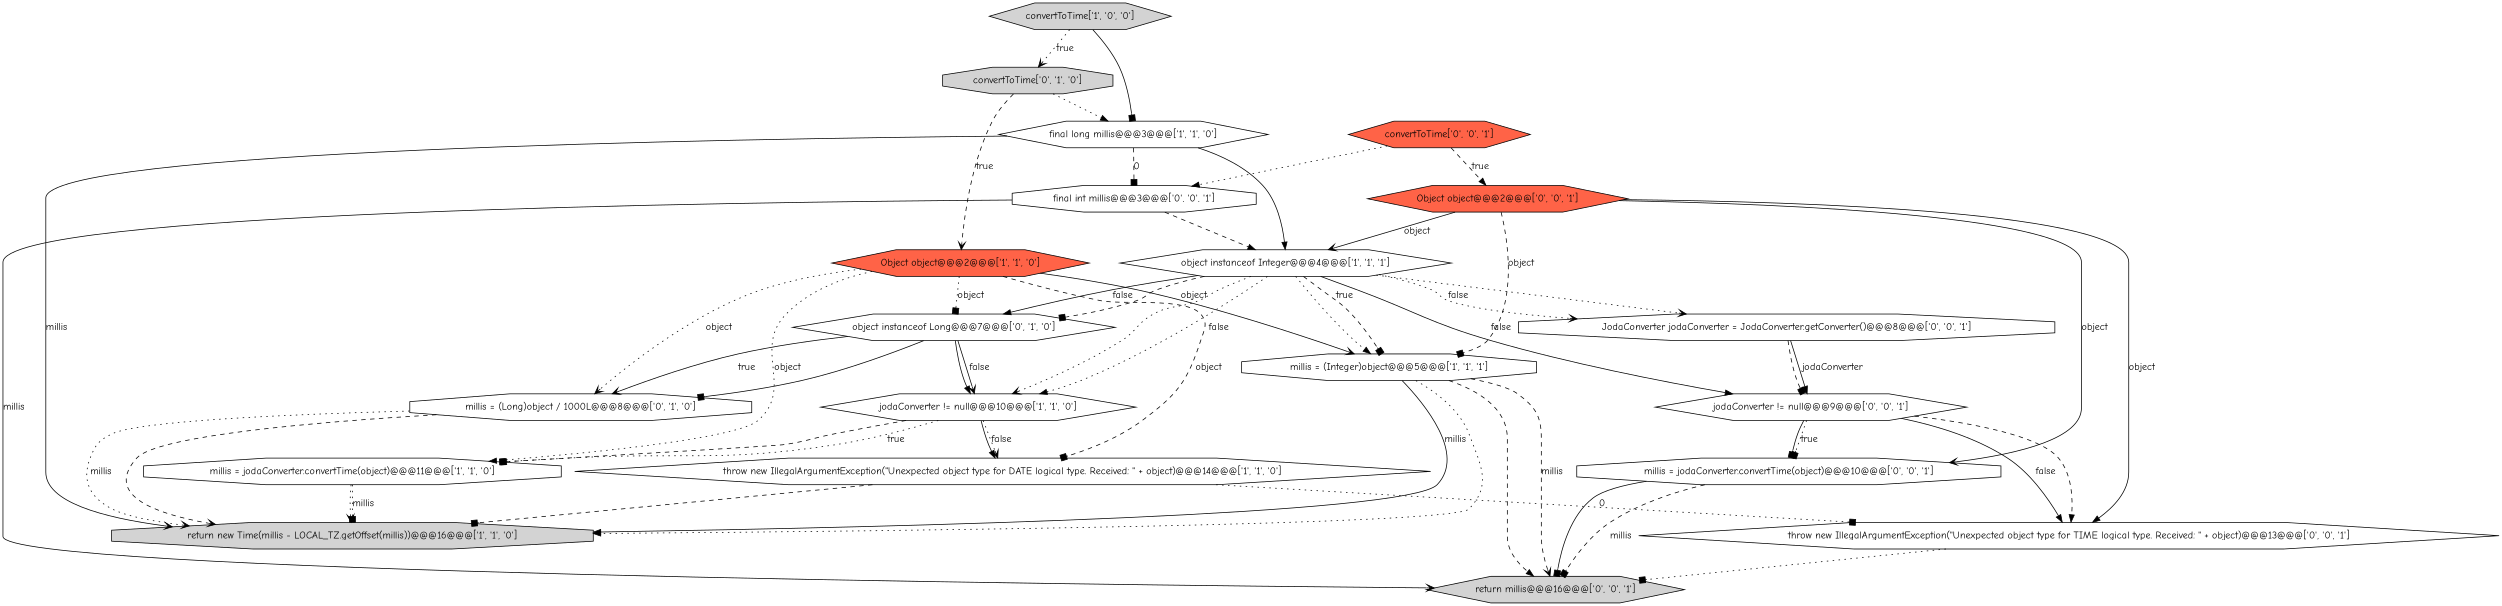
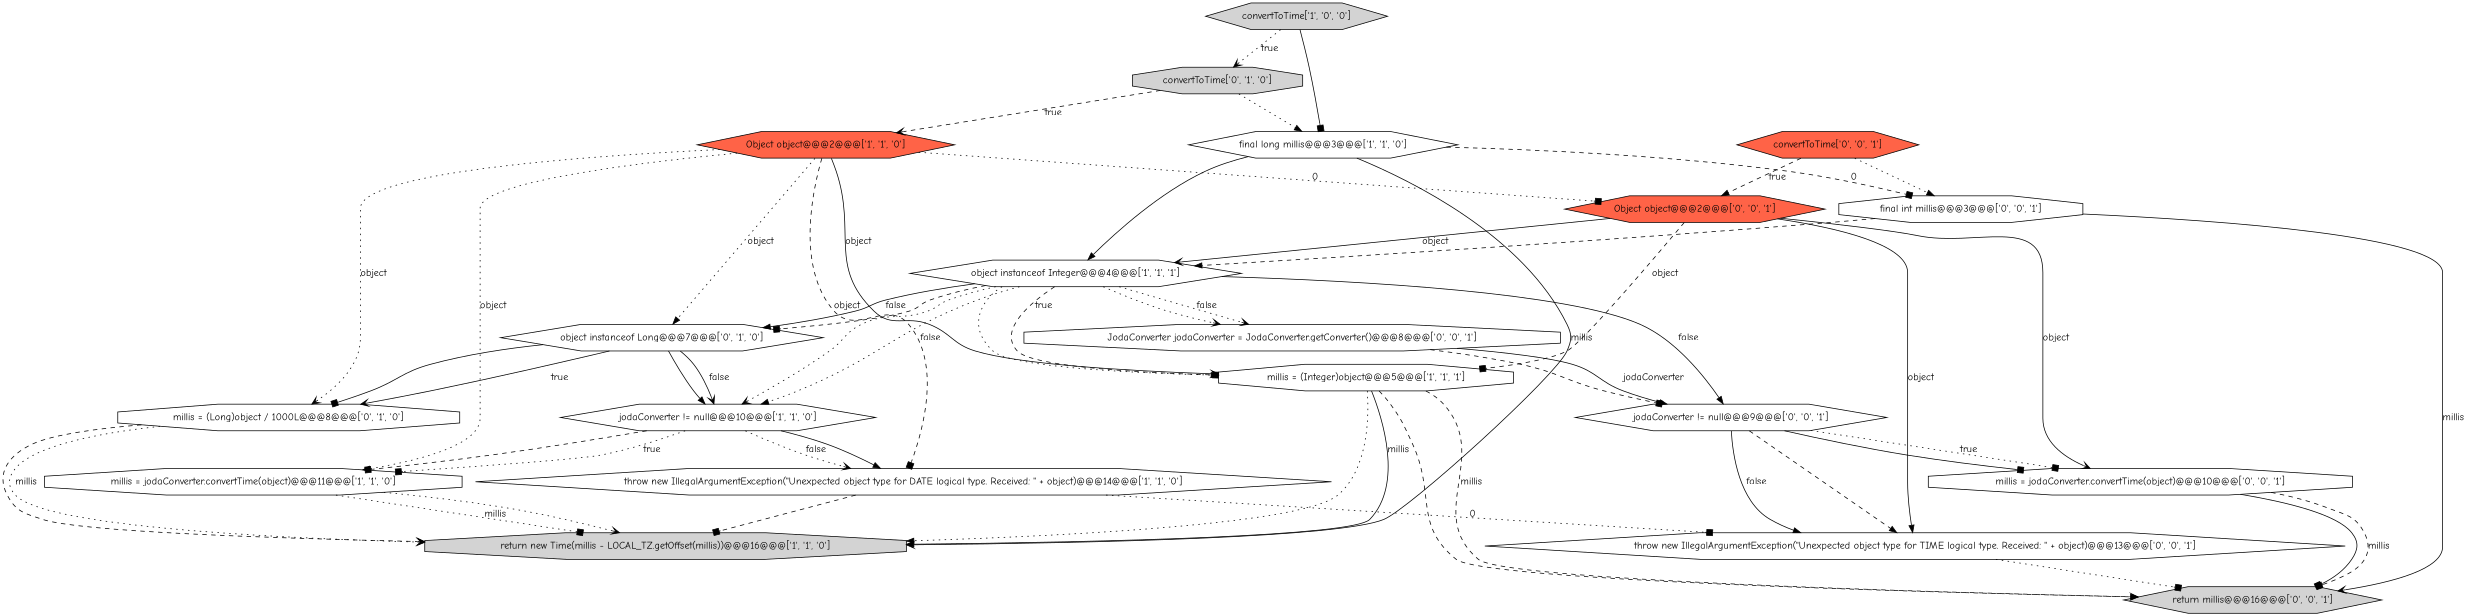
none -> (1256, 177)
(958, 291) -> (746, 238)
